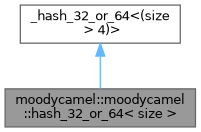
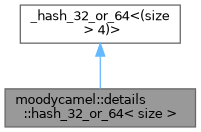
(100, 108) -> (100, 108)
